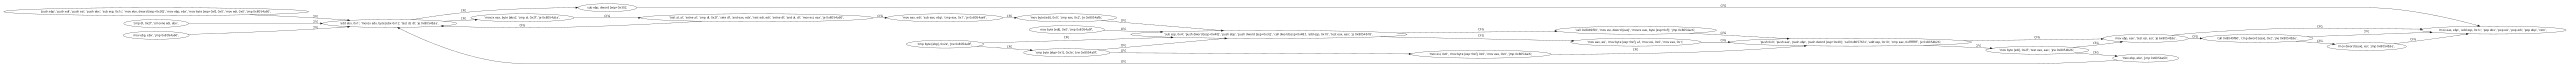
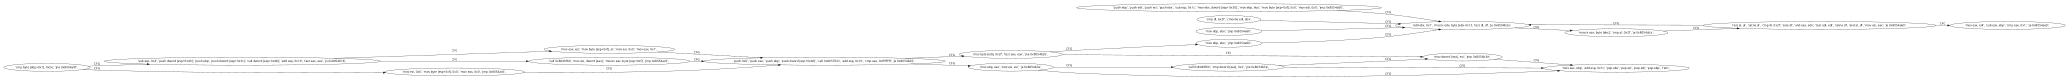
(607, 8) -> none
(1067, 18) -> none
(156, 23) -> (1229, 20)
(1067, 30) -> none
(945, 44) -> none
(2097, 45) -> (1241, 56)
